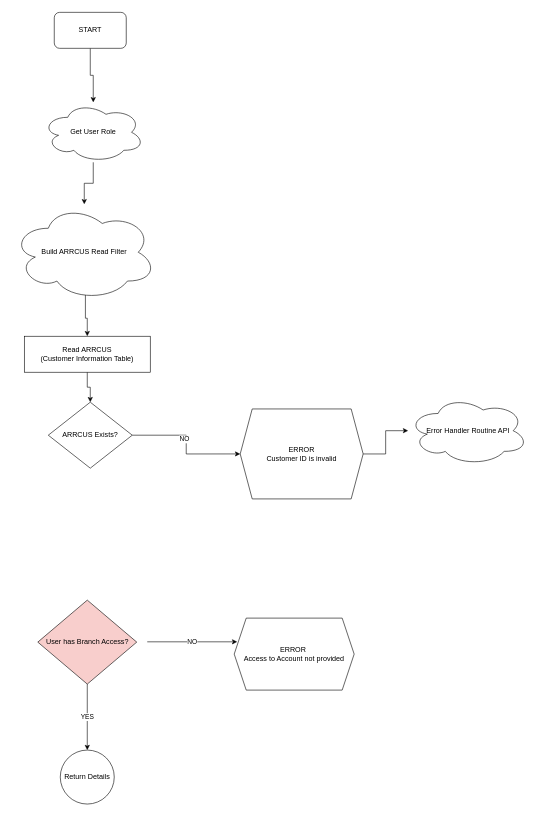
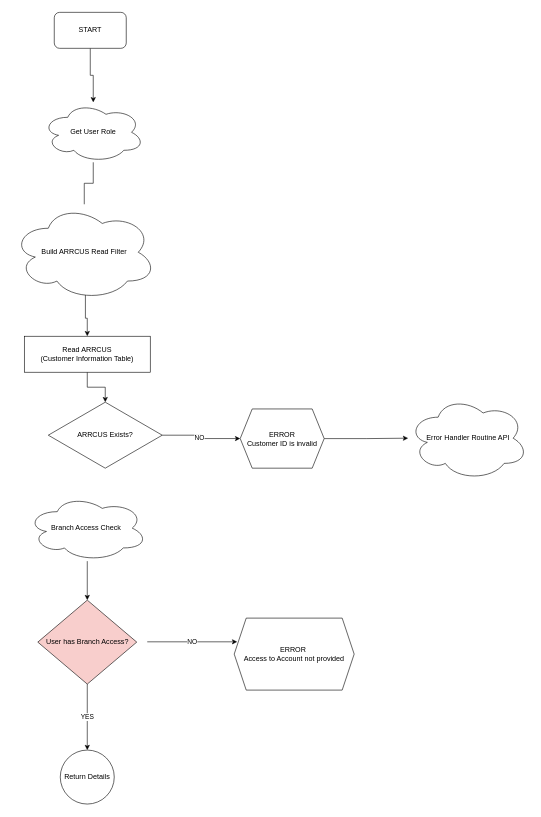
(84, 198) -> (84, 200)
(468, 431) -> (468, 438)
(90, 435) -> (105, 435)
(302, 454) -> (282, 439)
none -> (87, 528)
none -> (87, 594)
